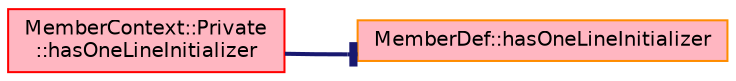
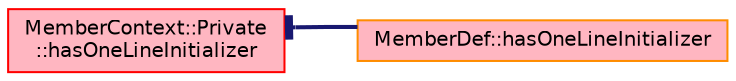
(316, 54) -> (326, 27)
